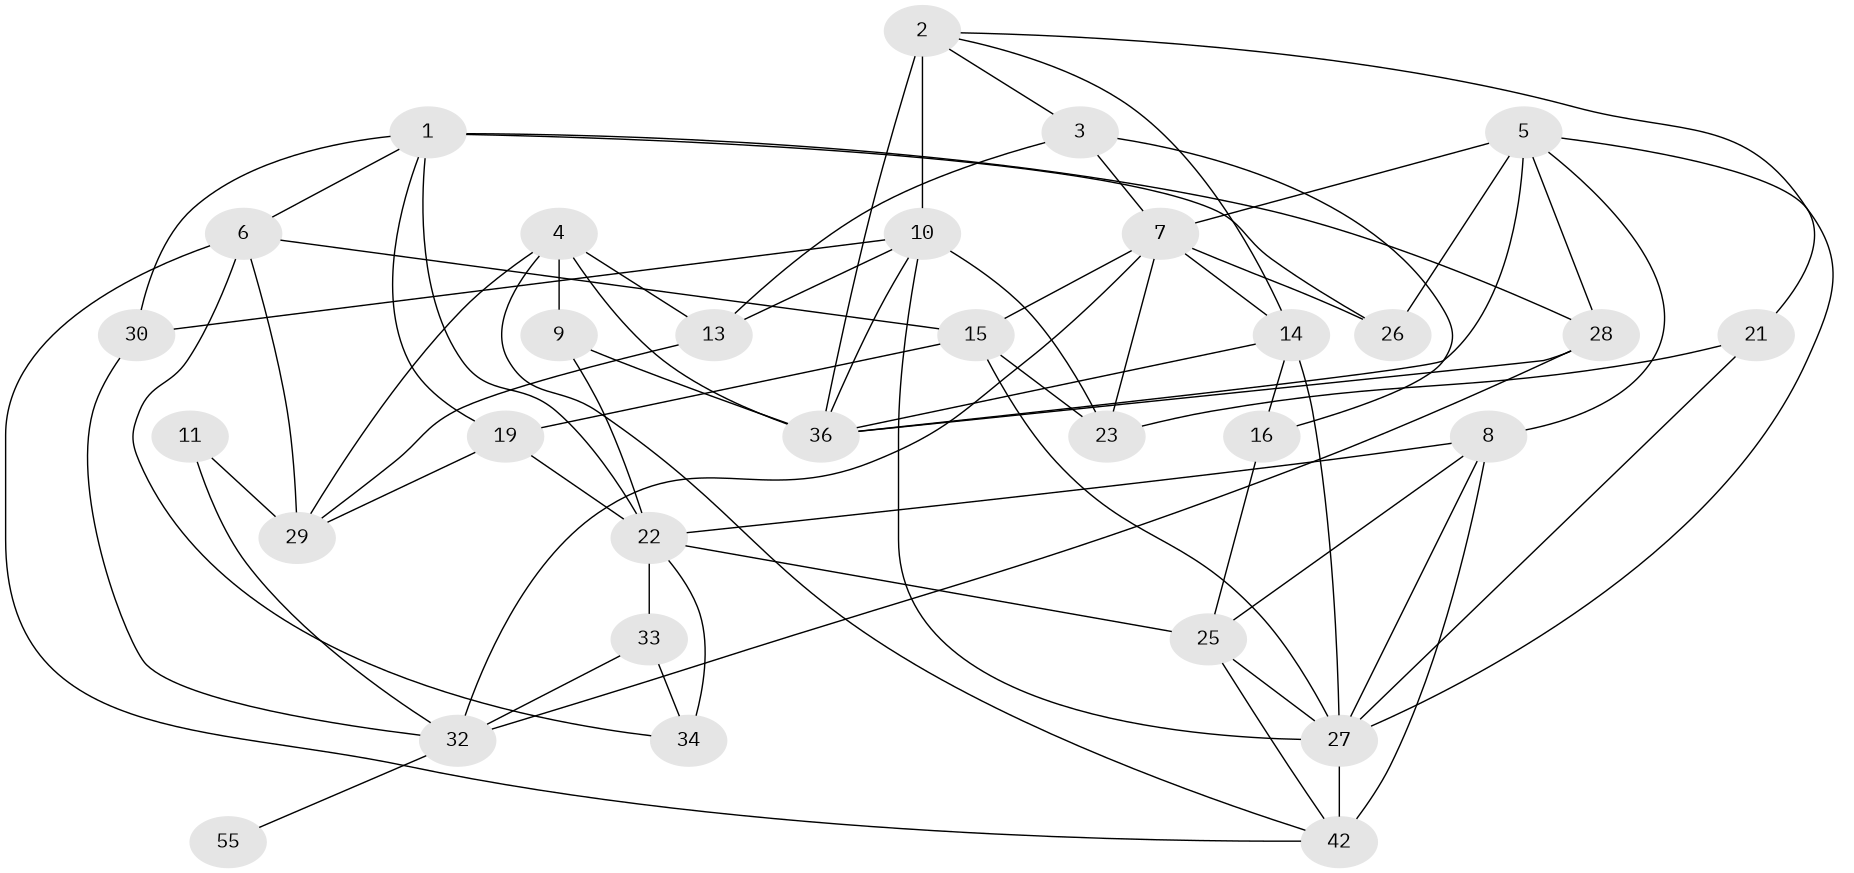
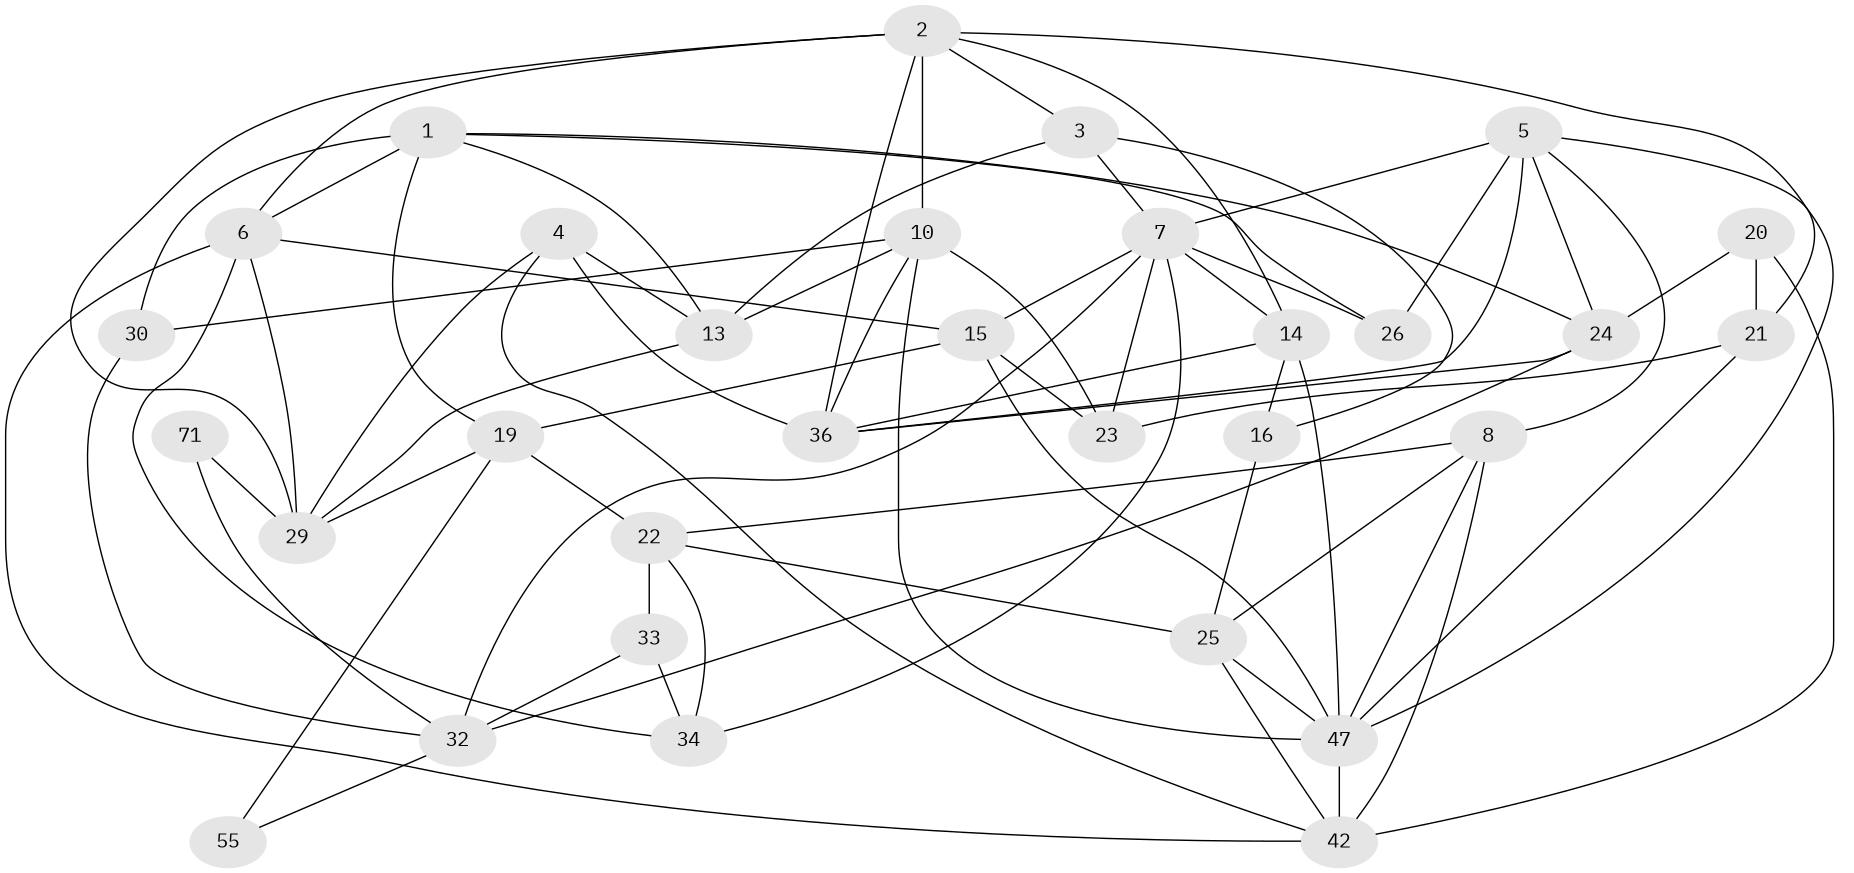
none -> (451, 85)
none -> (272, 119)
none -> (1756, 234)
(559, 335) -> none
(1601, 335) -> (1601, 335)
(472, 372) -> (600, 202)
(190, 437) -> (190, 437)
none -> (1053, 578)
none -> (367, 639)
(1339, 741) -> (1339, 741)
